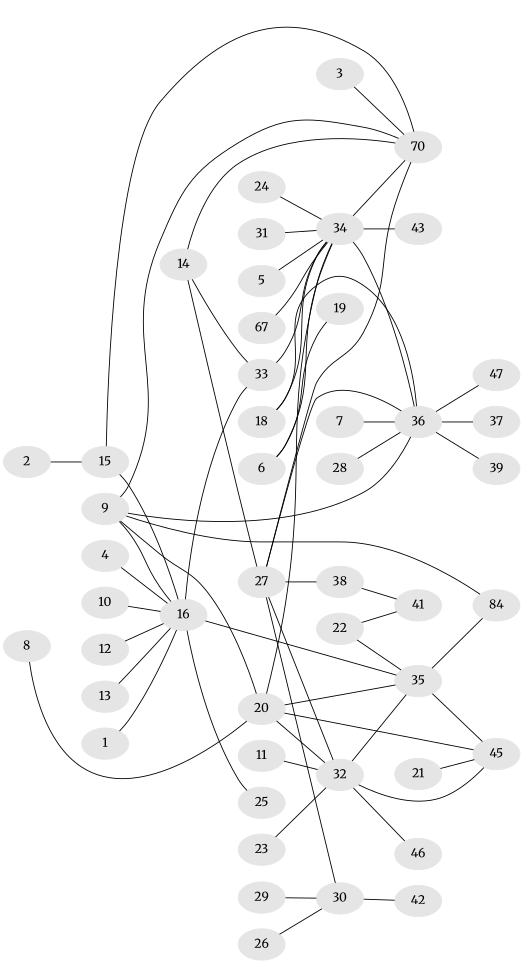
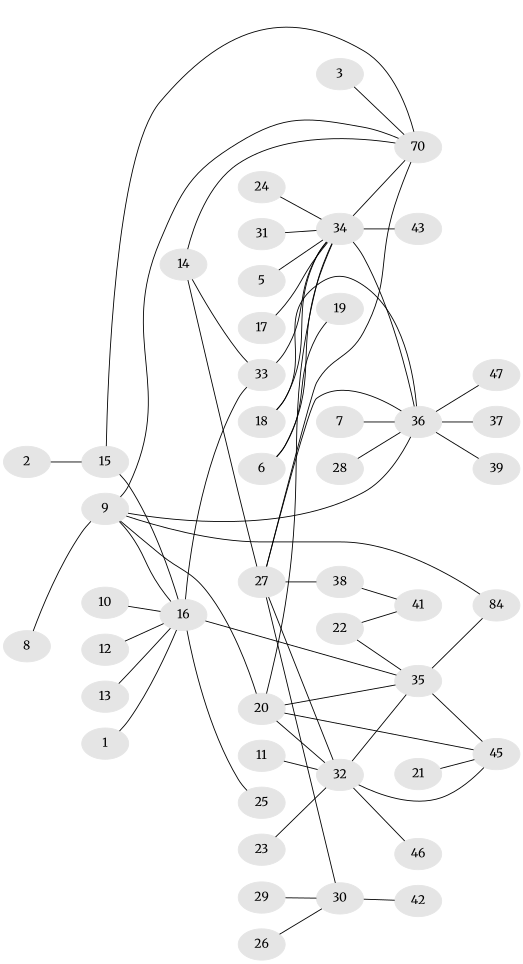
(262, 328) -> (262, 328)
(105, 556) -> none
(110, 777) -> (58, 574)
